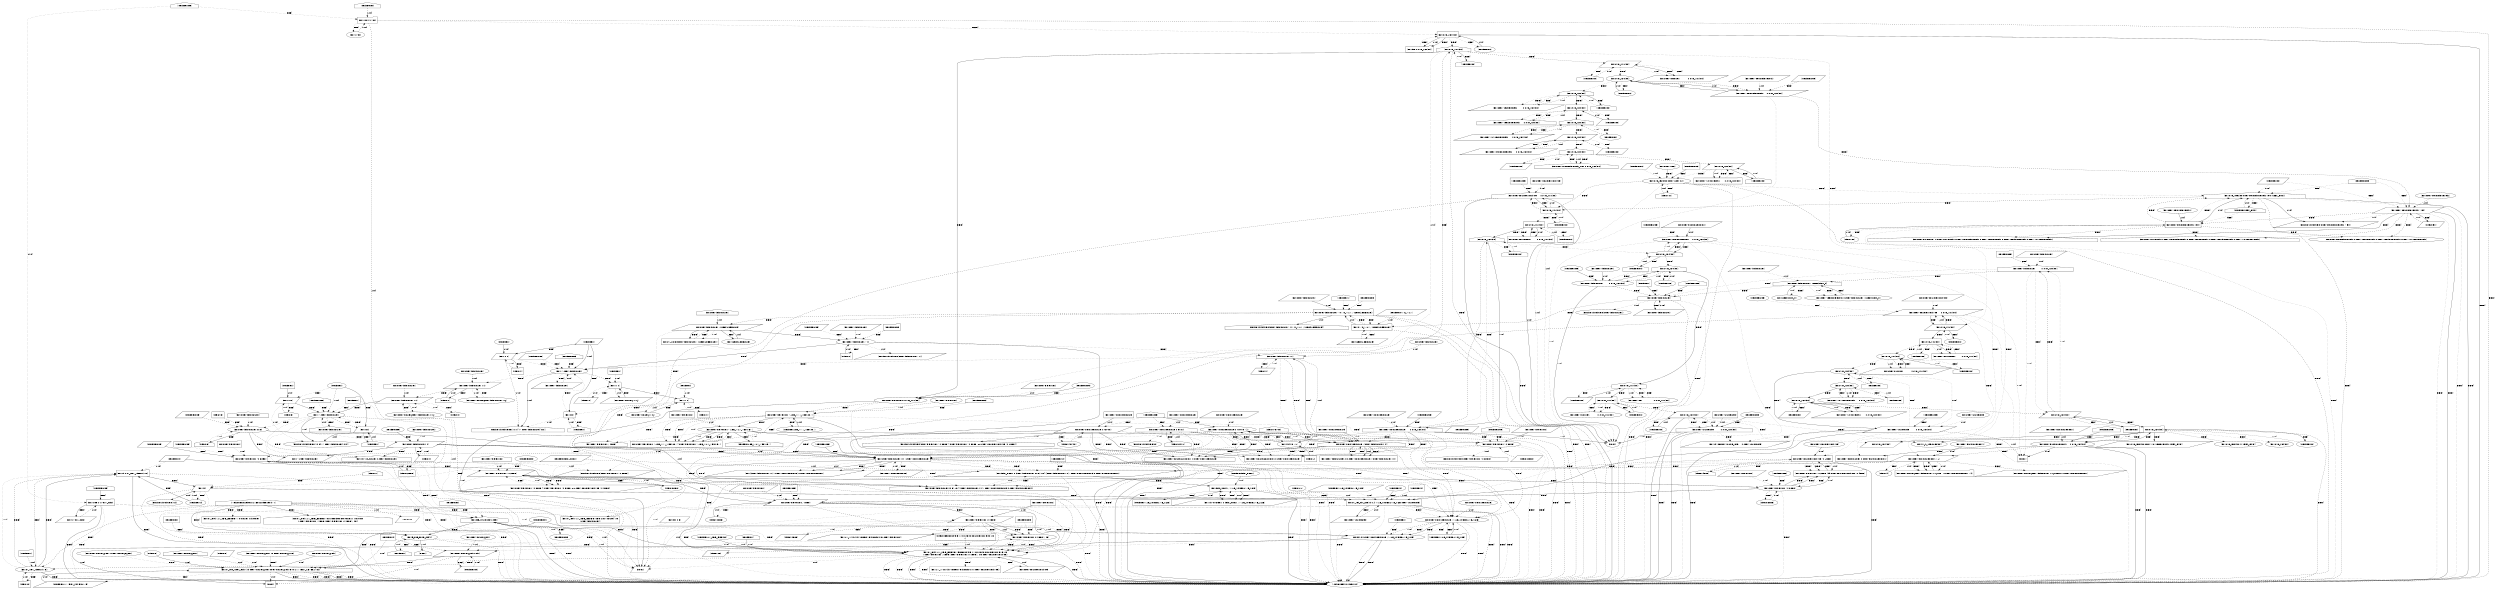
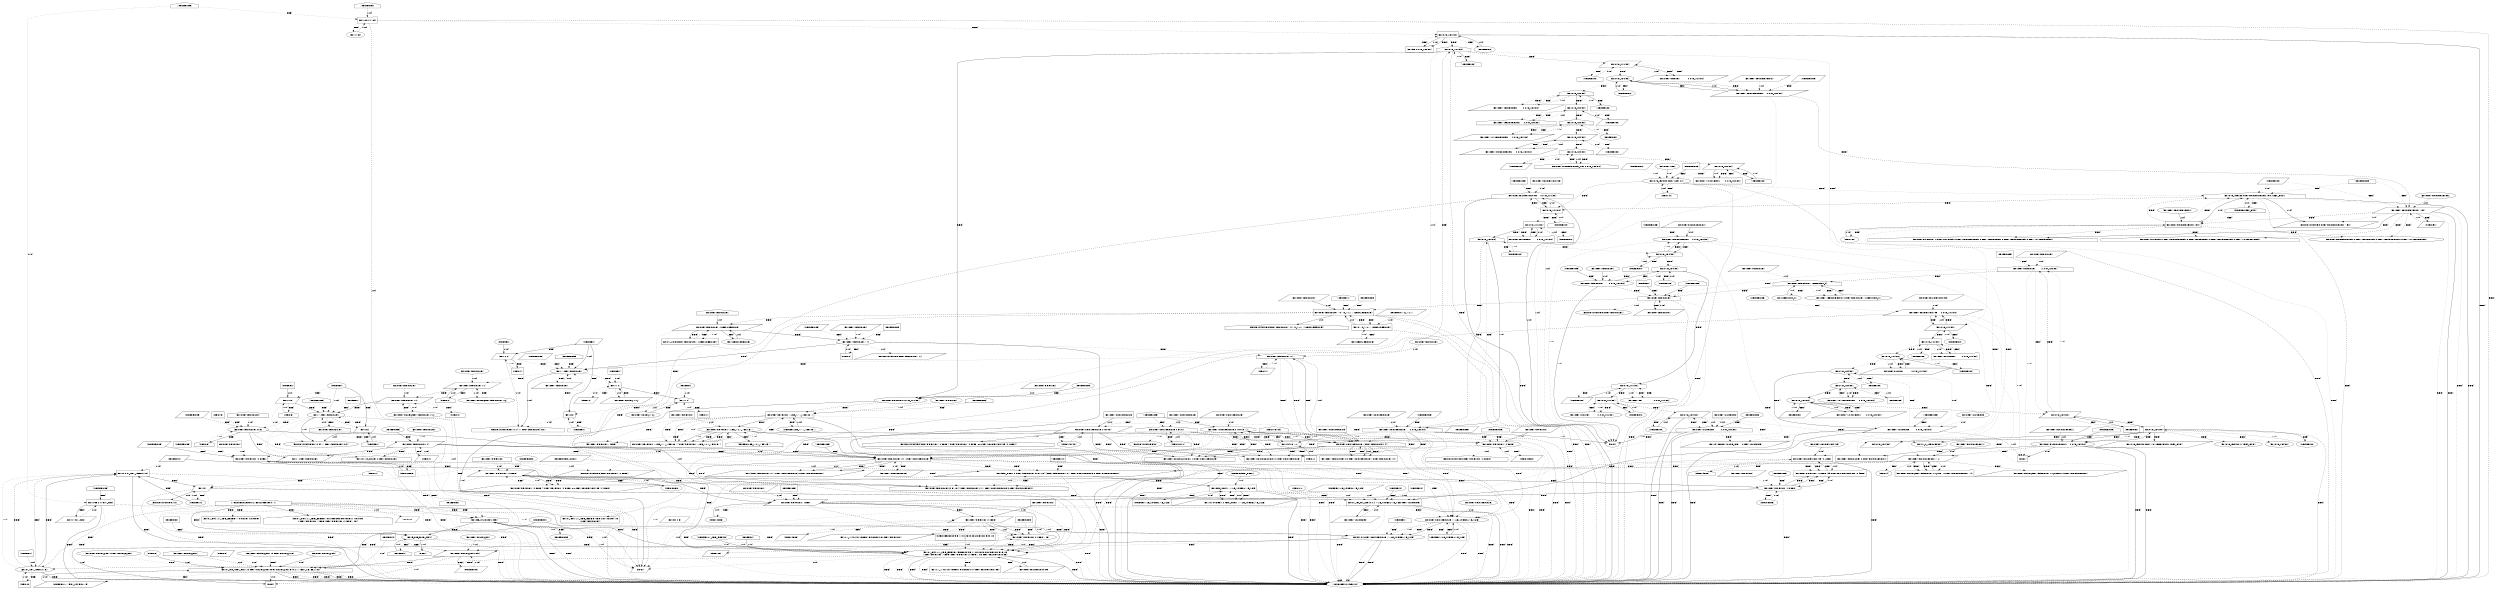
(1670, 174) -> (1670, 174)
(1517, 322) -> (1506, 303)
none -> (1512, 451)
